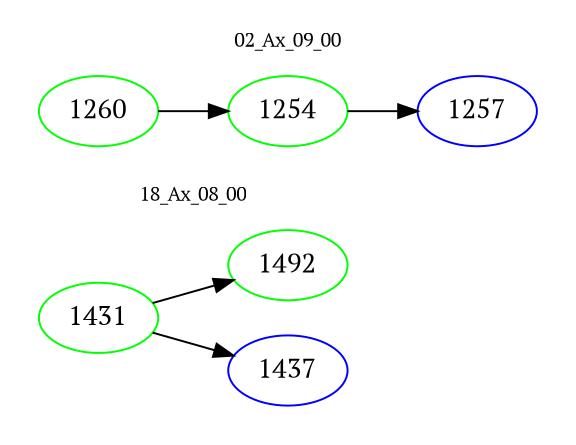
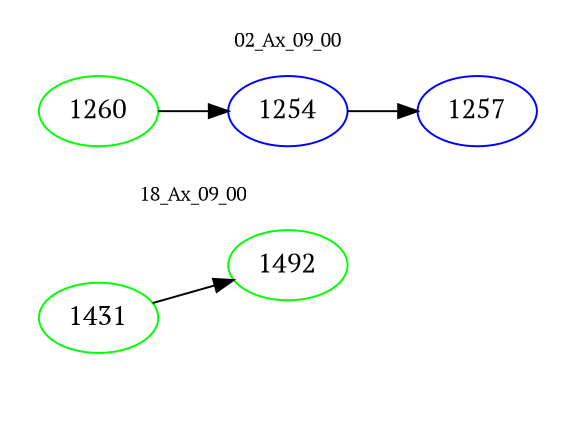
(288, 111) -> (288, 111)
(193, 196) -> (193, 196)
(288, 371) -> none
